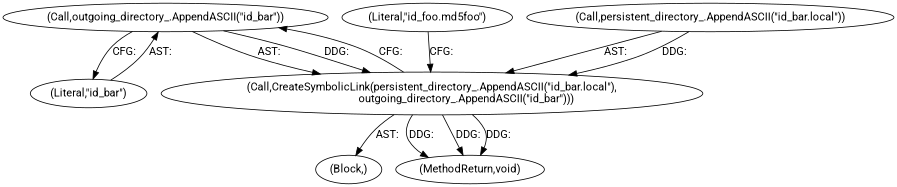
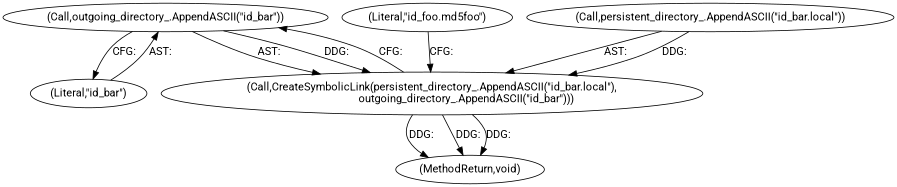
(349, 170) -> none
